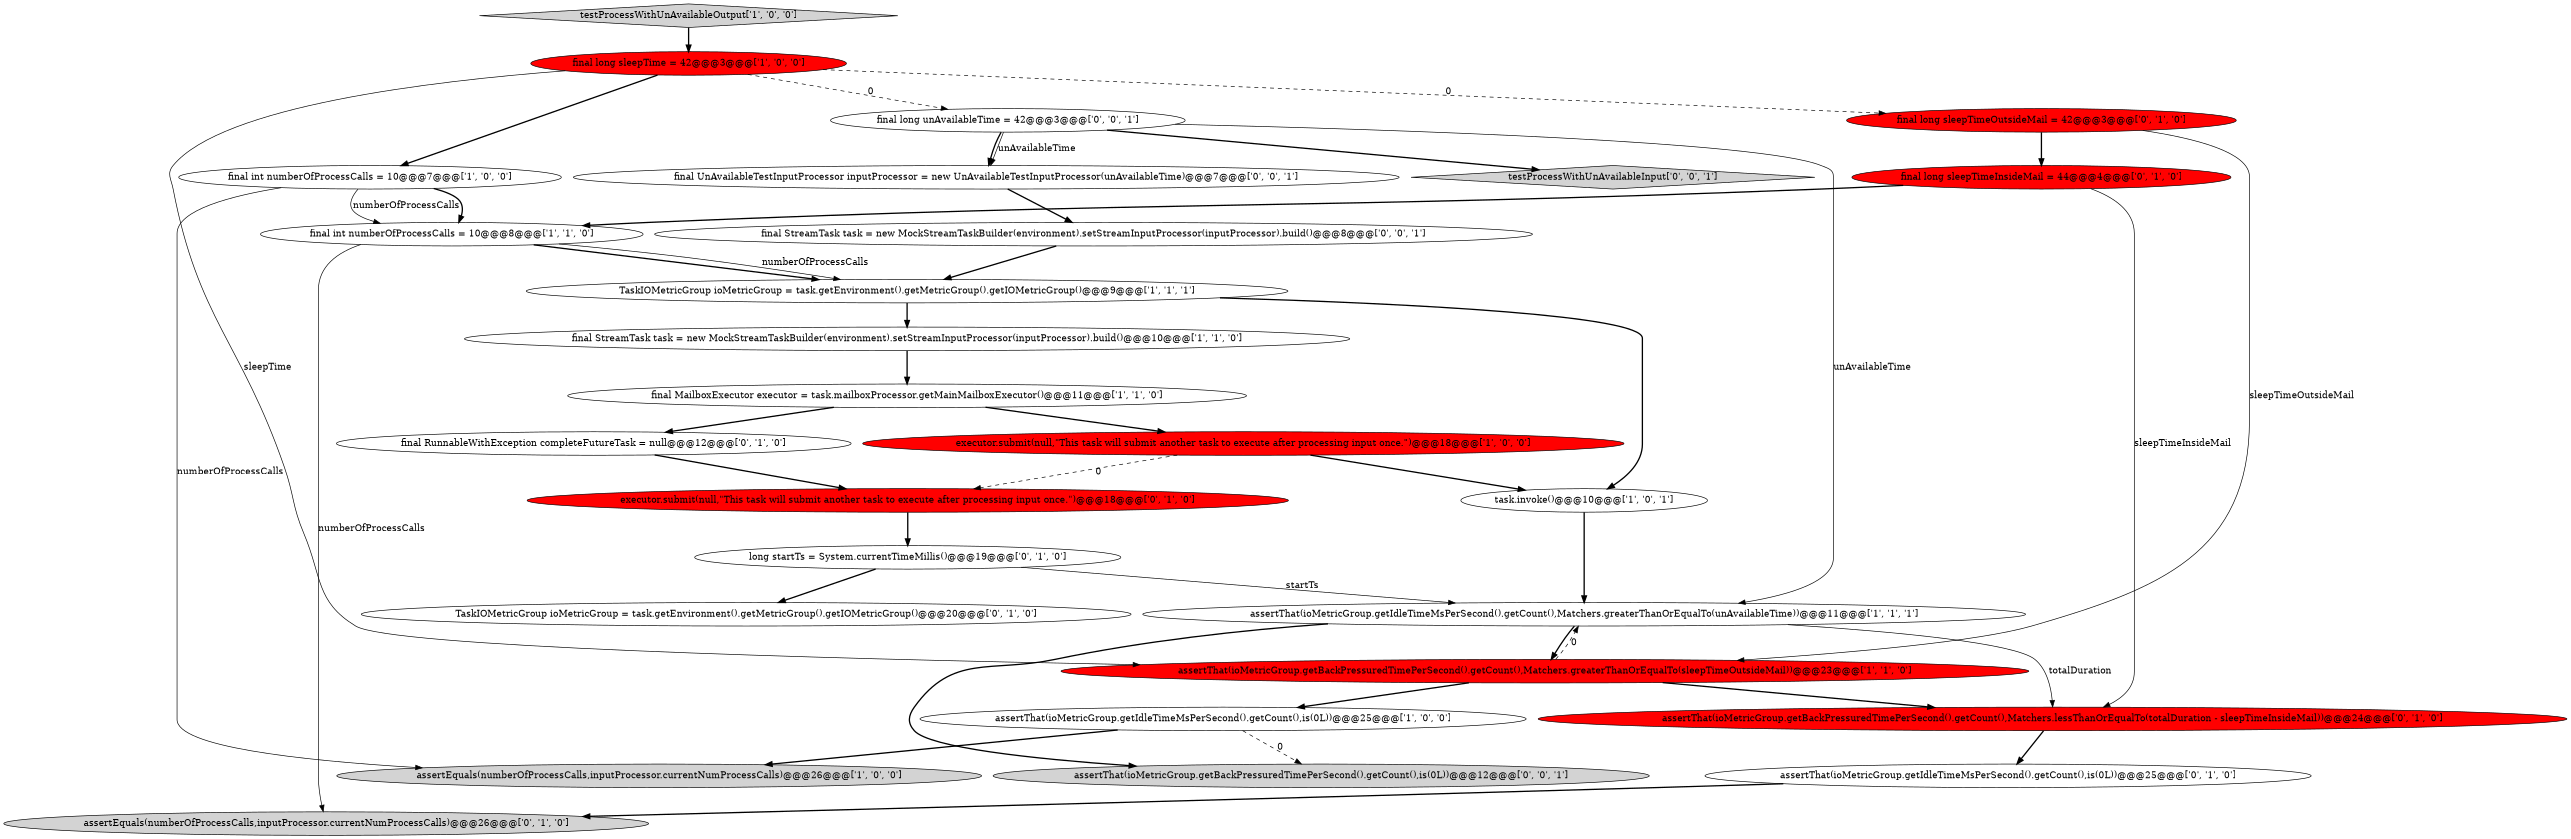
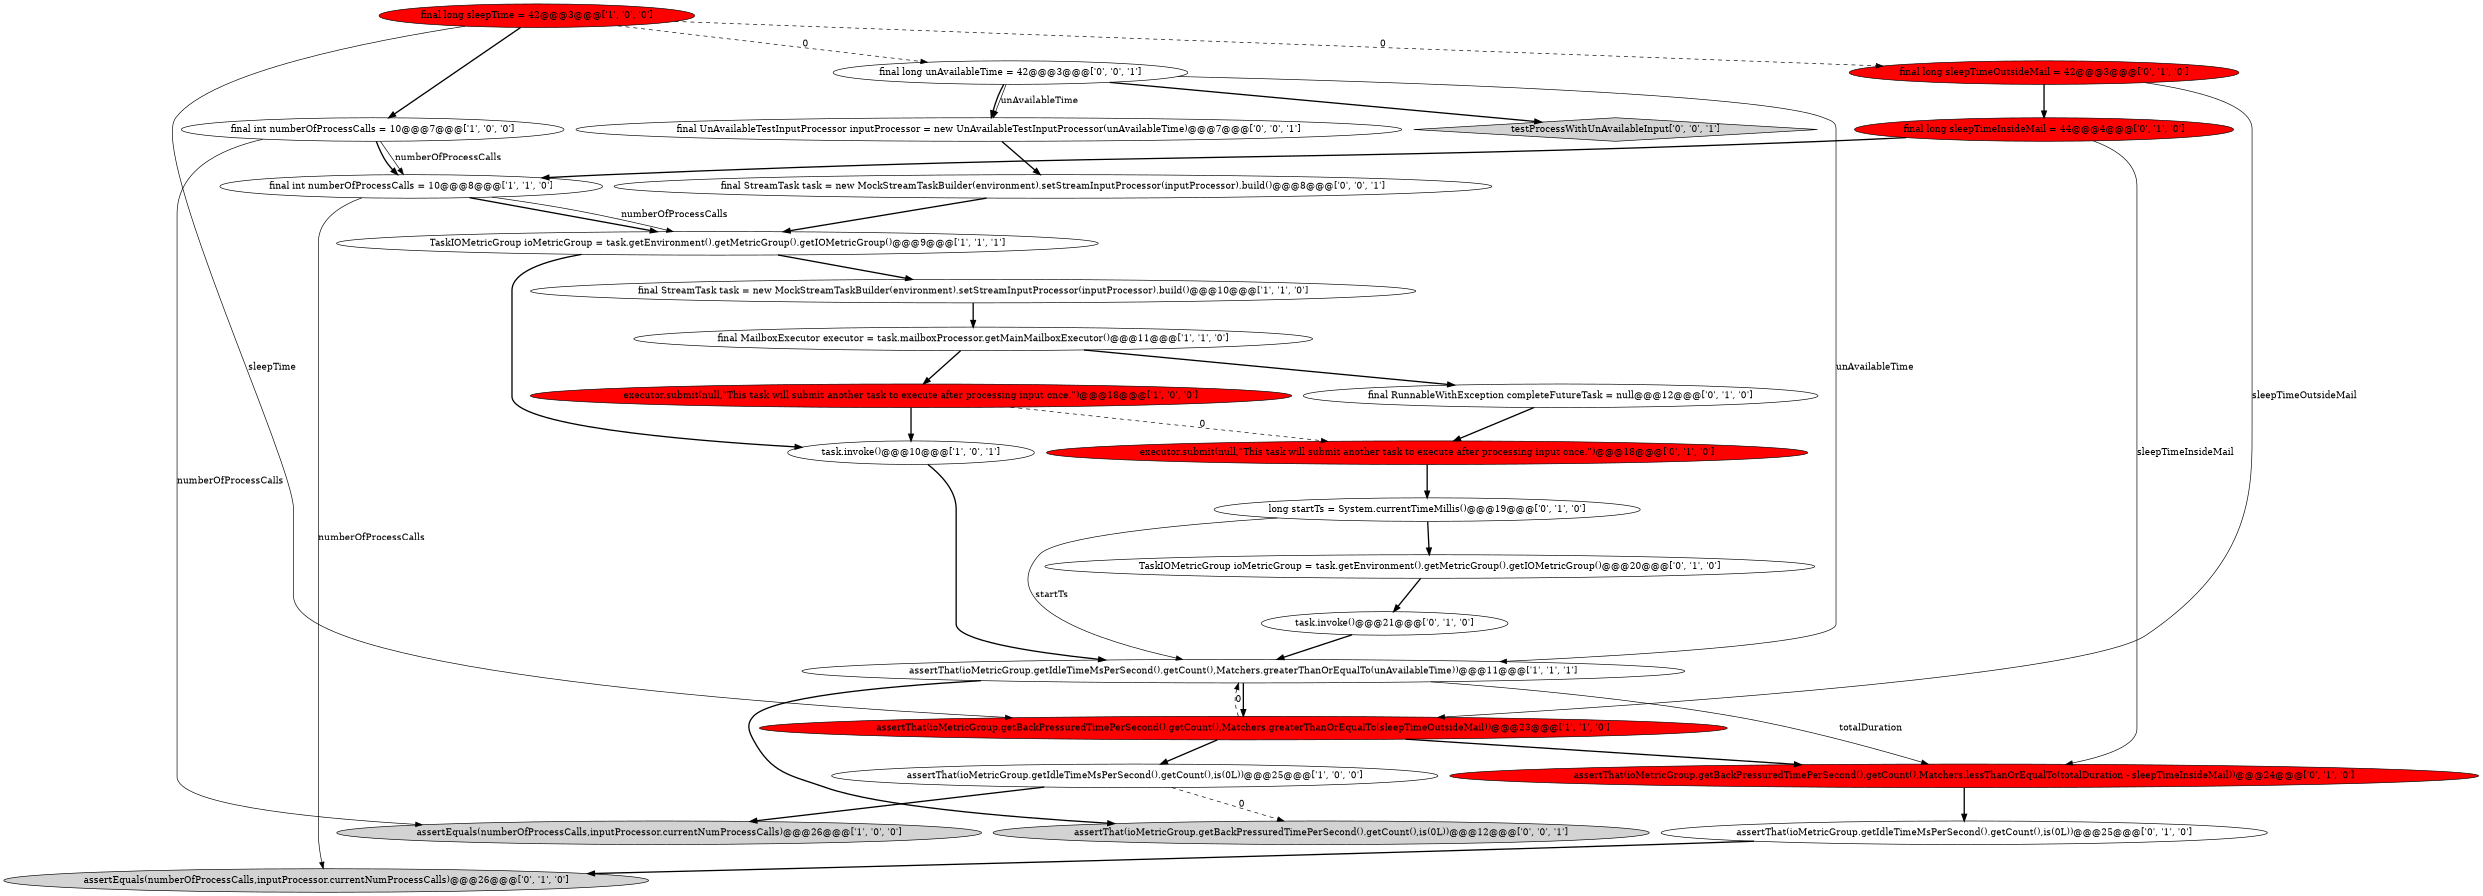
(689, 16) -> none
none -> (1385, 623)
